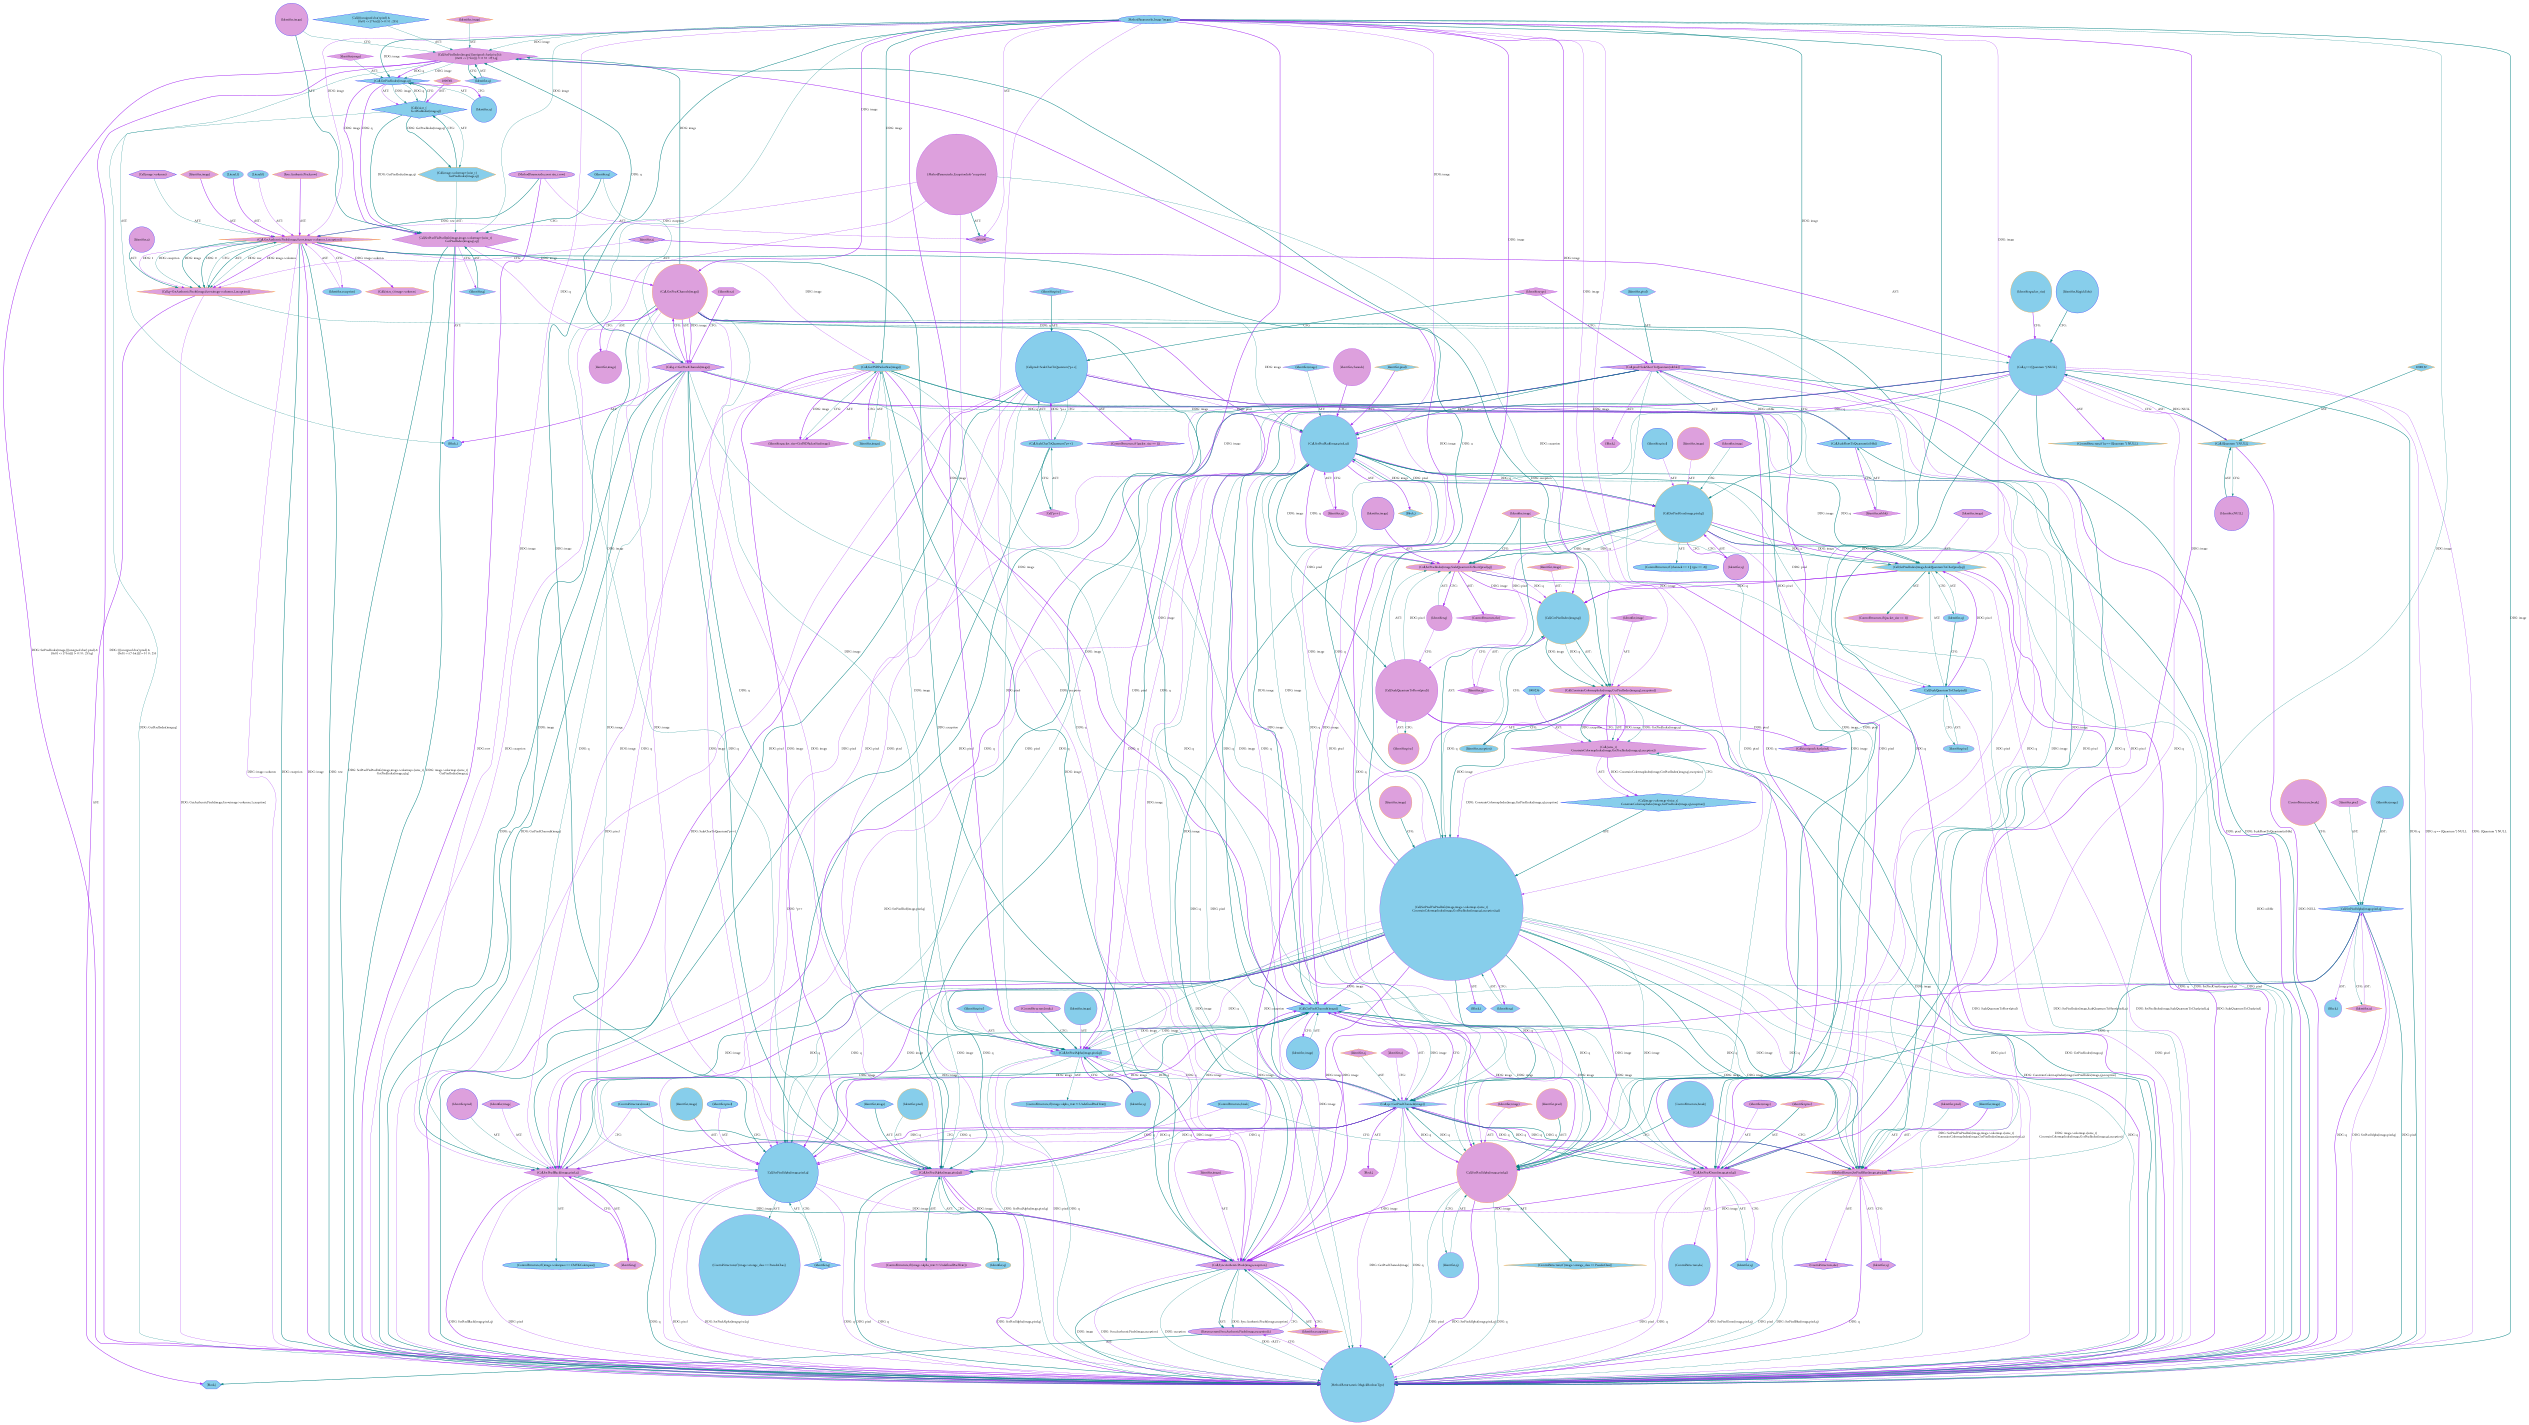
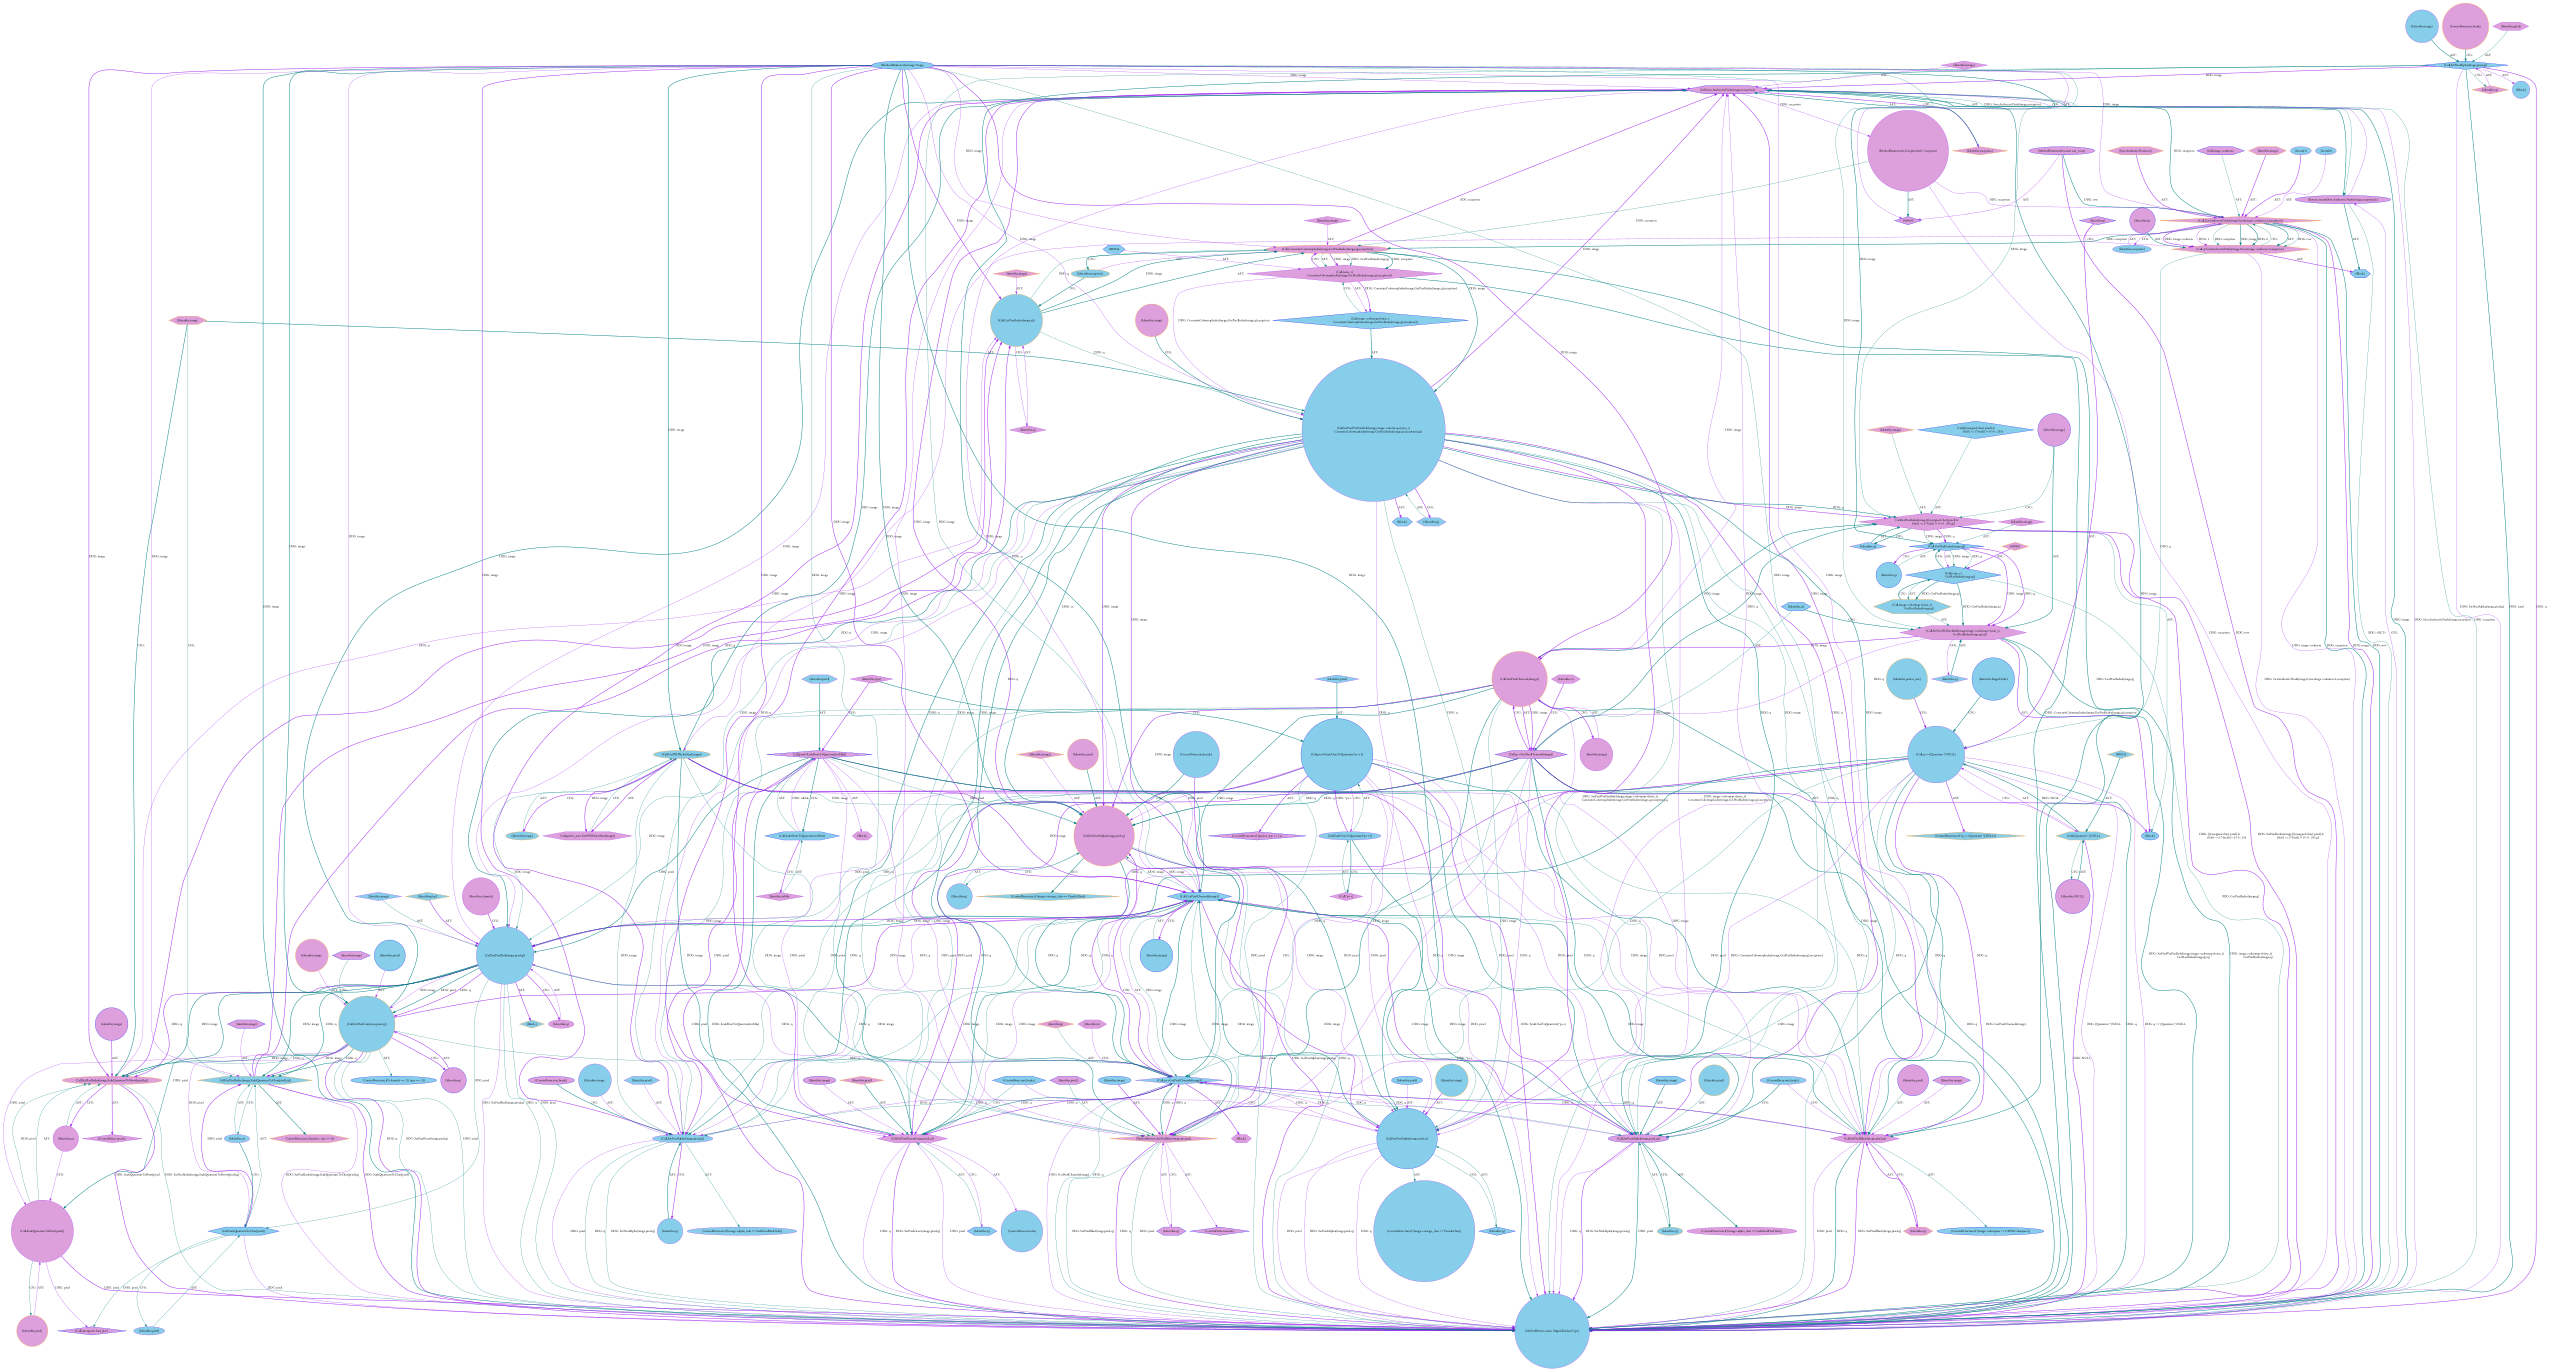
(397, 292) -> none
(1064, 419) -> (1354, 809)
(799, 444) -> (587, 836)
(2232, 444) -> (2083, 836)
(1684, 513) -> (367, 1024)
(1635, 725) -> (60, 1298)
(2179, 749) -> (1777, 956)
(1091, 818) -> (1805, 114)
(2292, 1223) -> none
